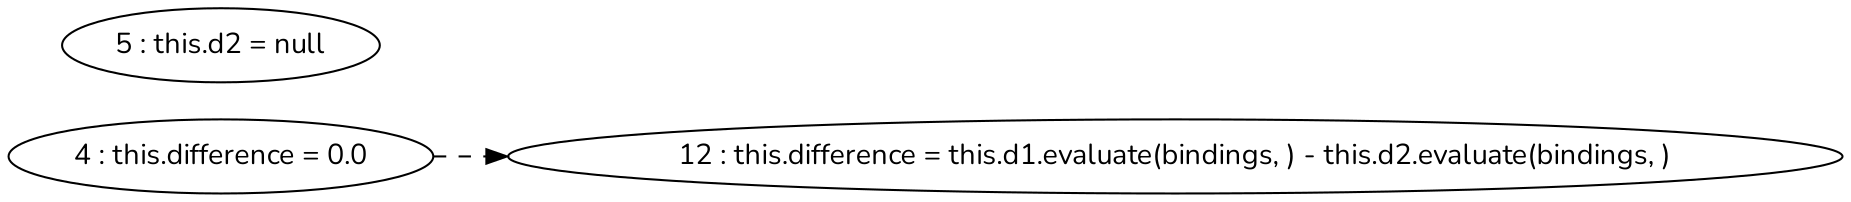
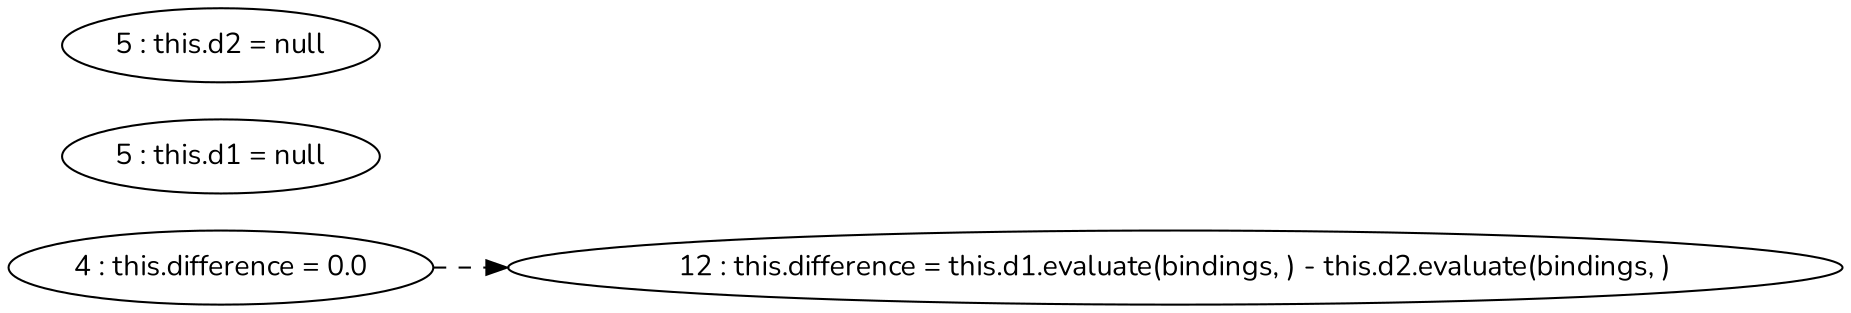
none -> (221, 156)
